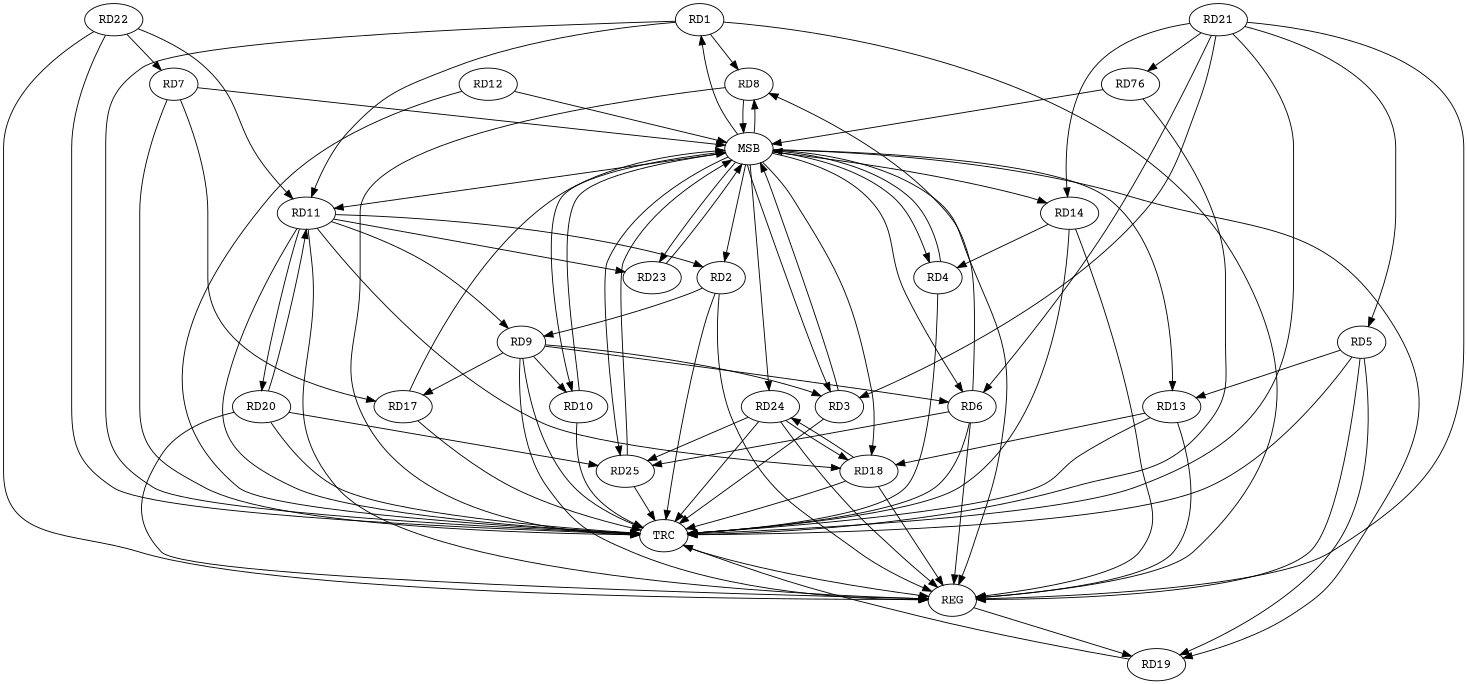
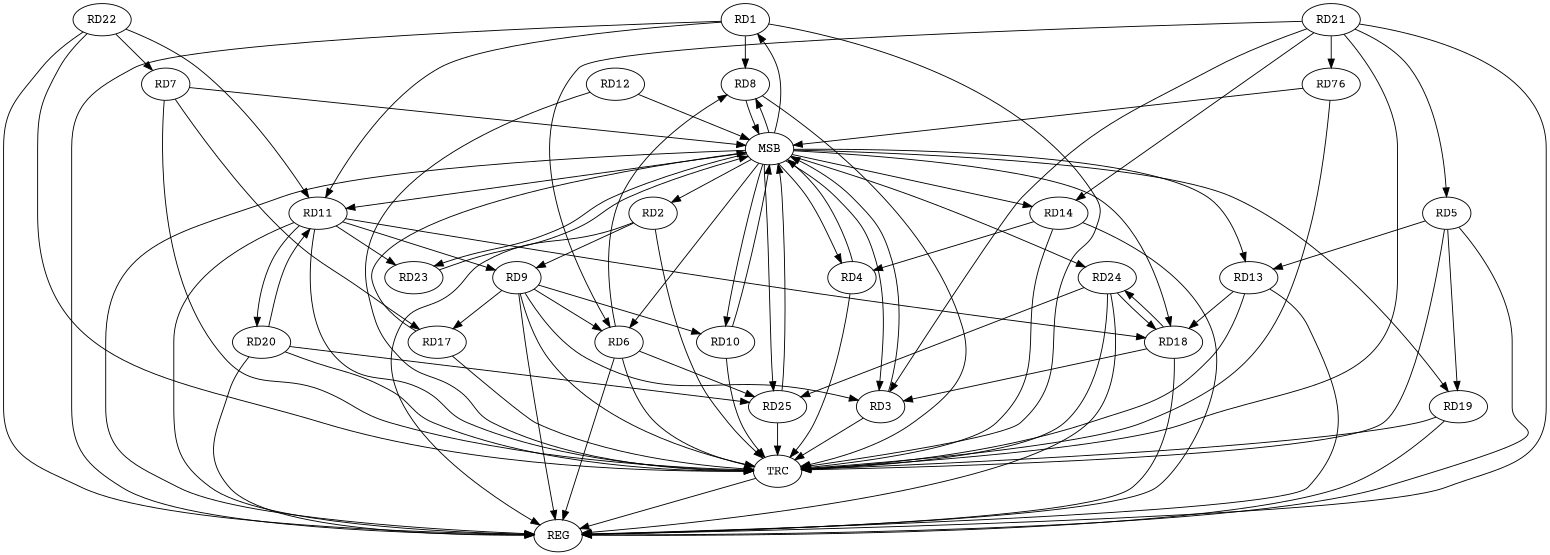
(507, 227) -> none
(771, 505) -> (1036, 373)
(1048, 631) -> (1030, 526)
